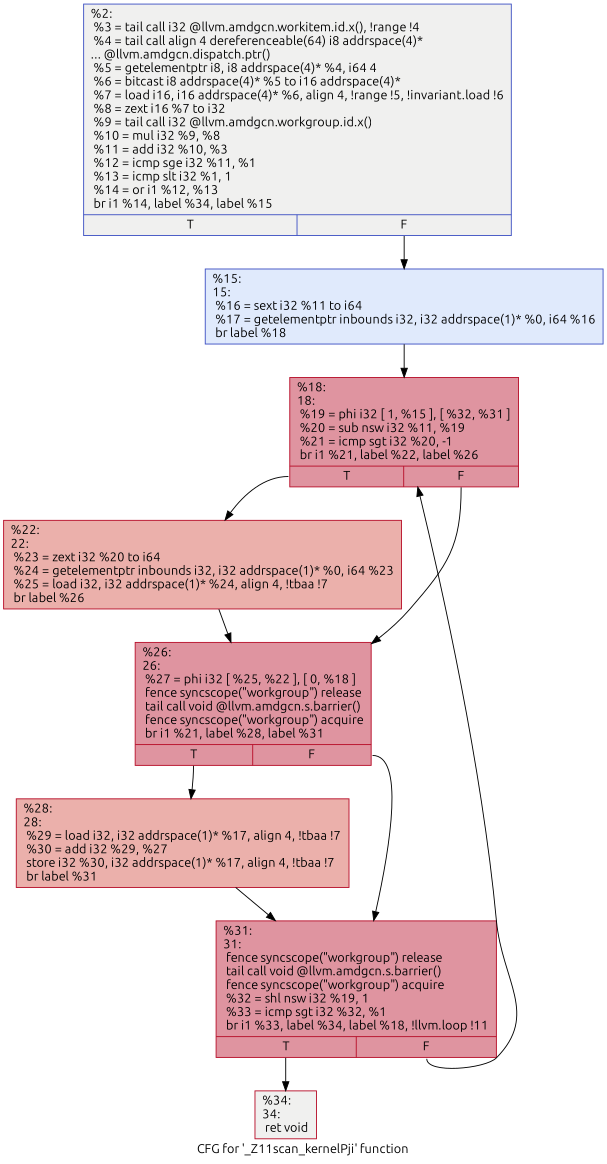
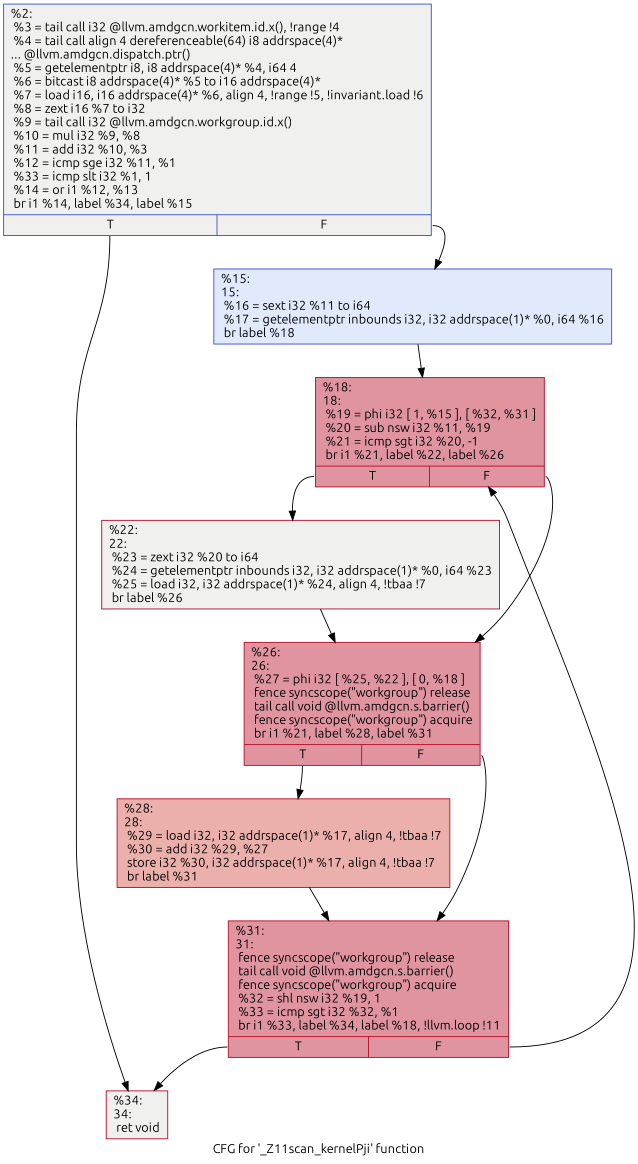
(162, 177) -> (82, 177)
(203, 565) -> (301, 565)
none -> (76, 660)
